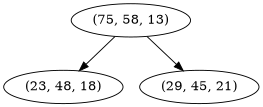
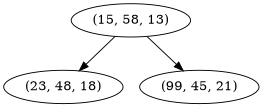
(131, 20) -> (131, 20)
(199, 87) -> (199, 87)
